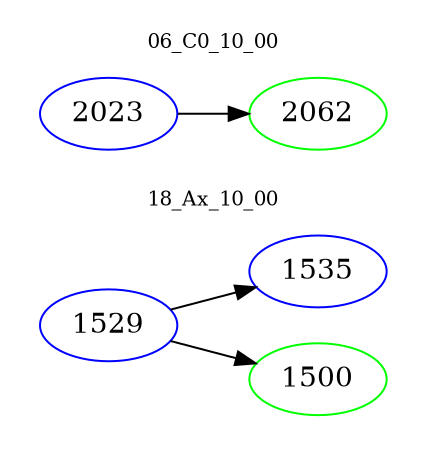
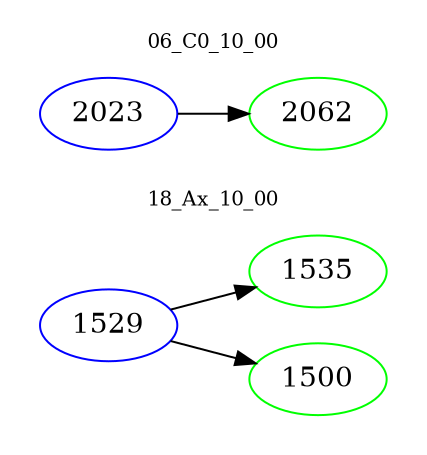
(318, 271) -> (318, 271)
